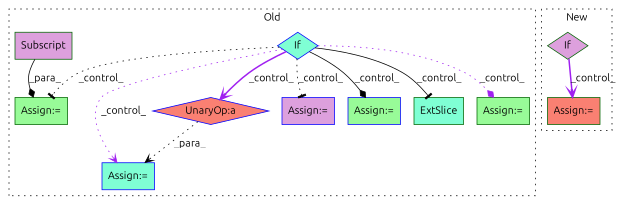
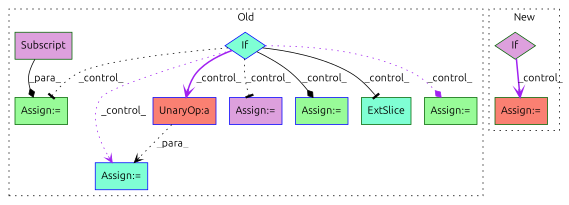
(211, 111) -> (184, 111)
